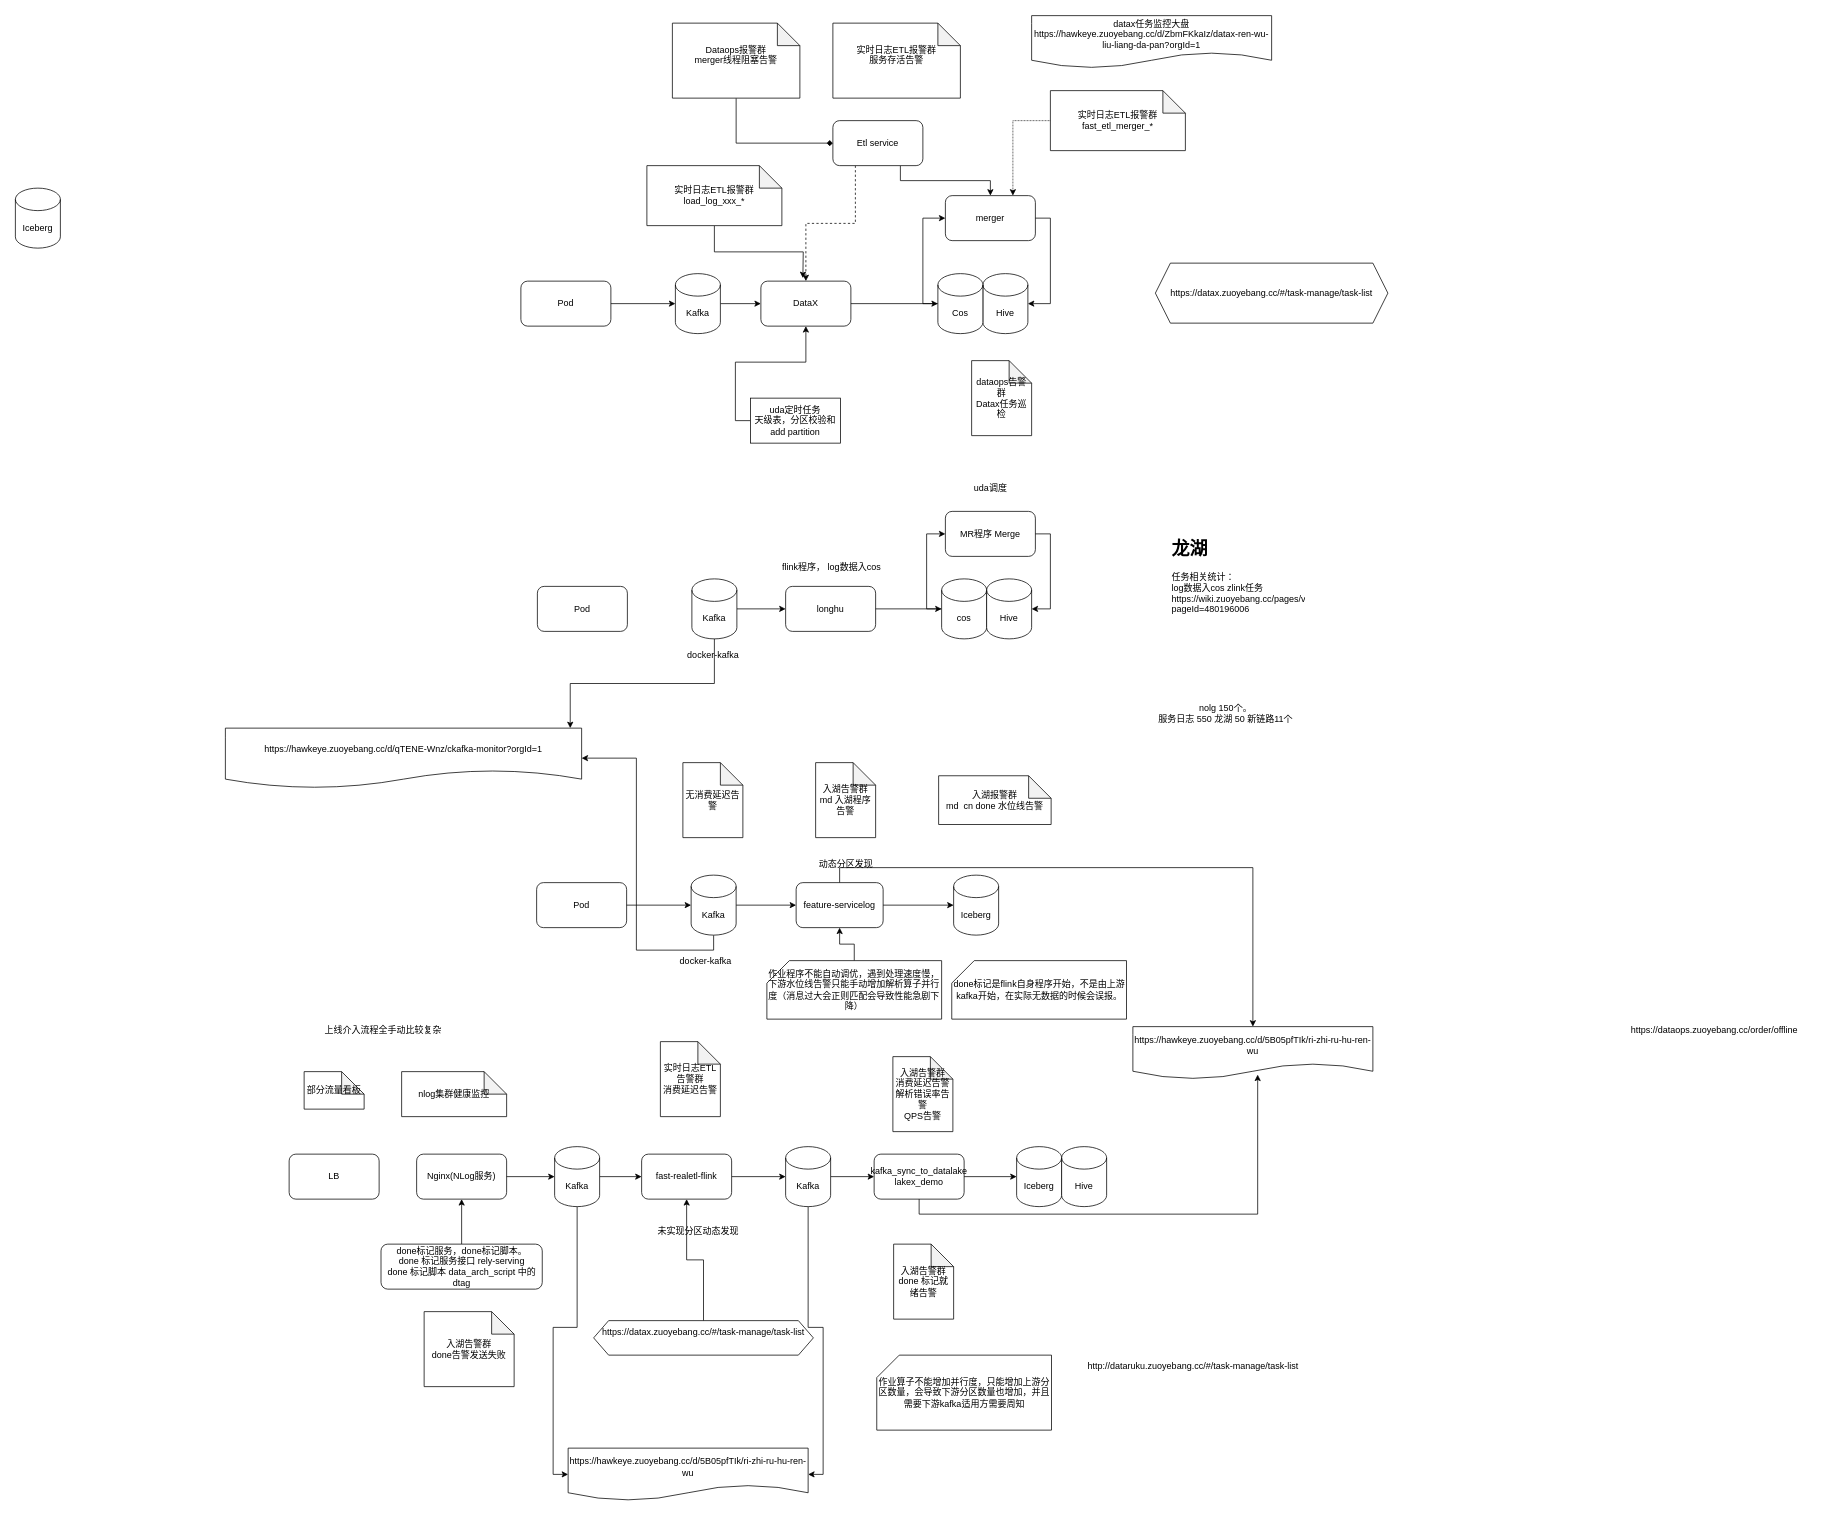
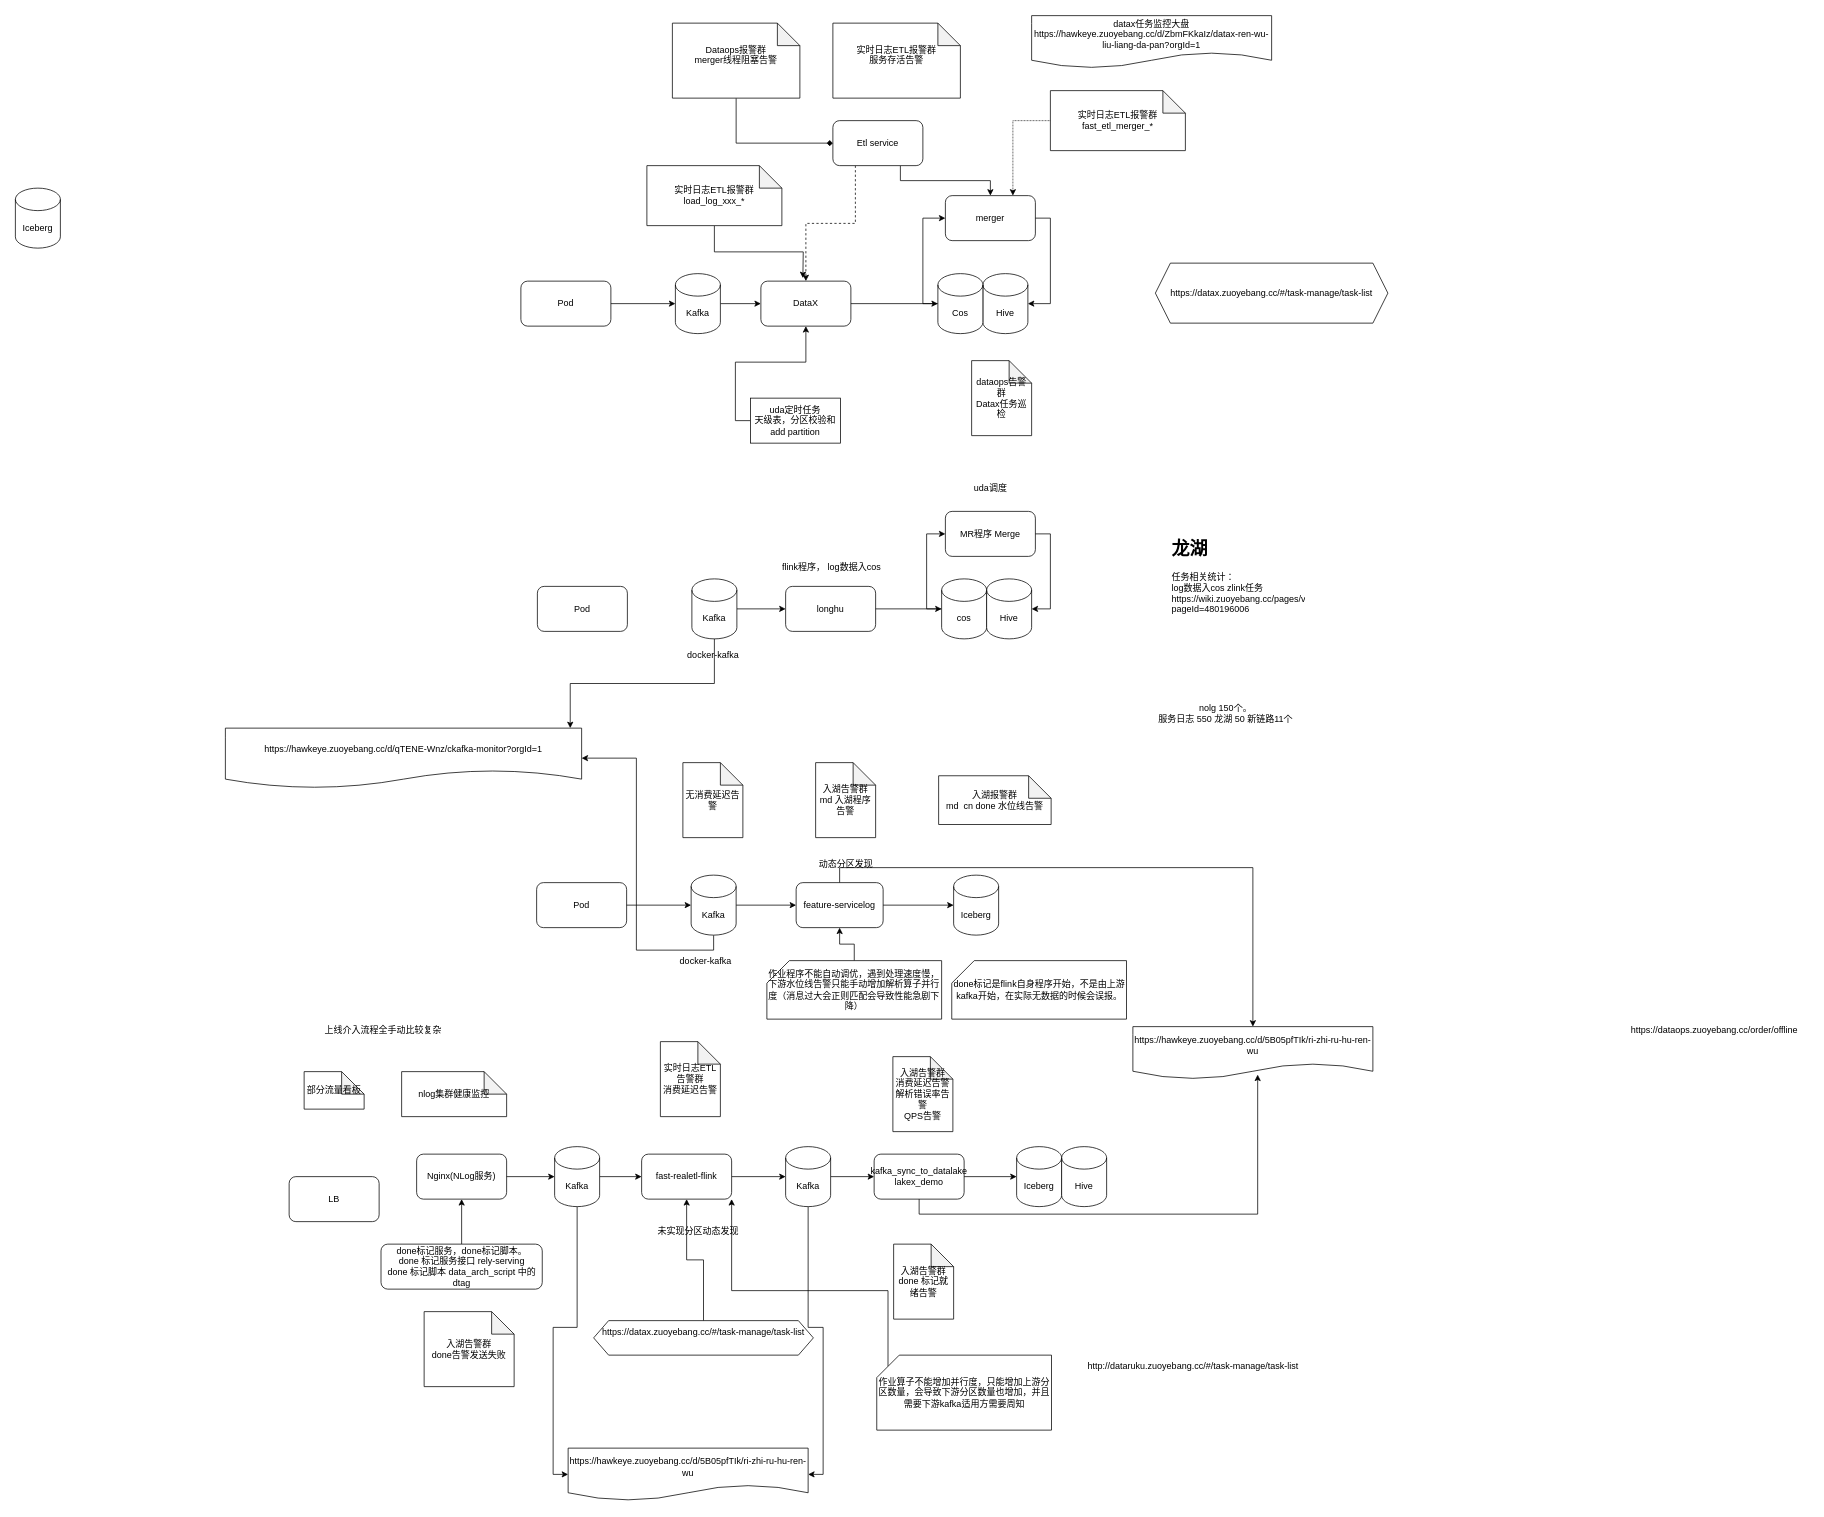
(334, 1176) -> (334, 1199)
none -> (768, 1290)
